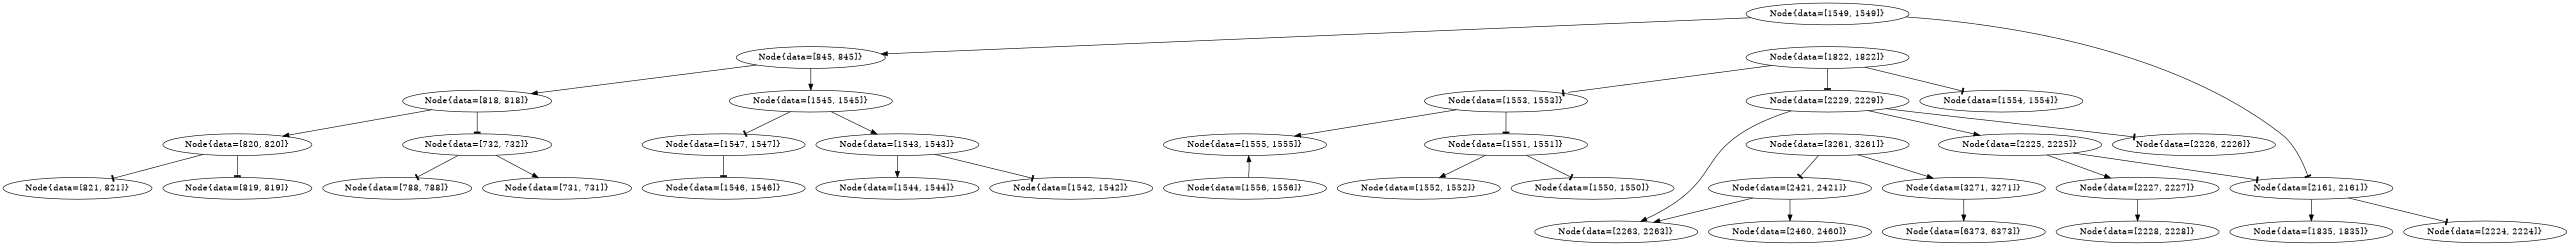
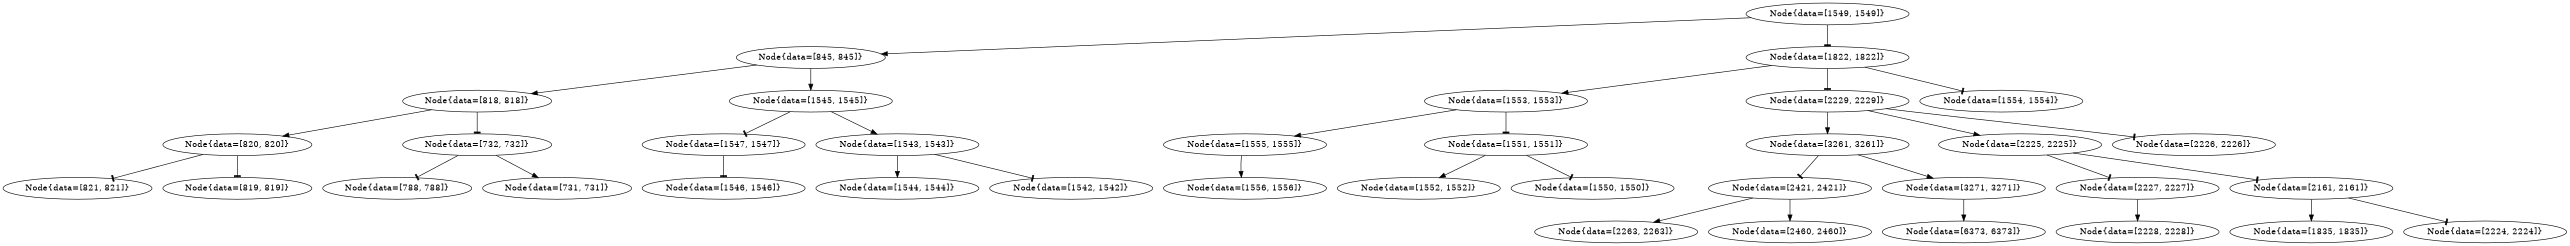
(2125, 57) -> (1828, 34)
(1670, 79) -> (1670, 79)
(1714, 159) -> (1828, 120)
(2077, 166) -> (2077, 166)
(1249, 170) -> (1241, 164)
